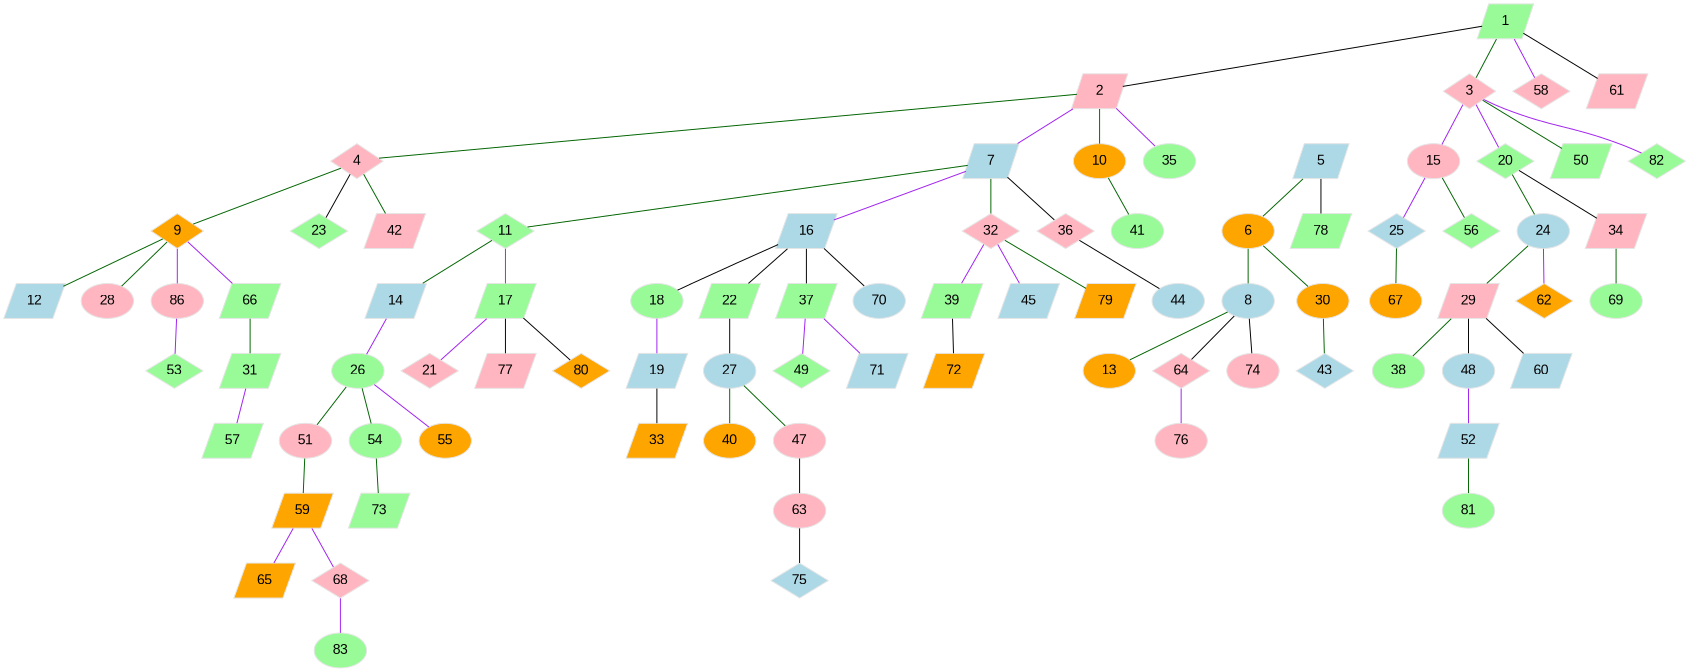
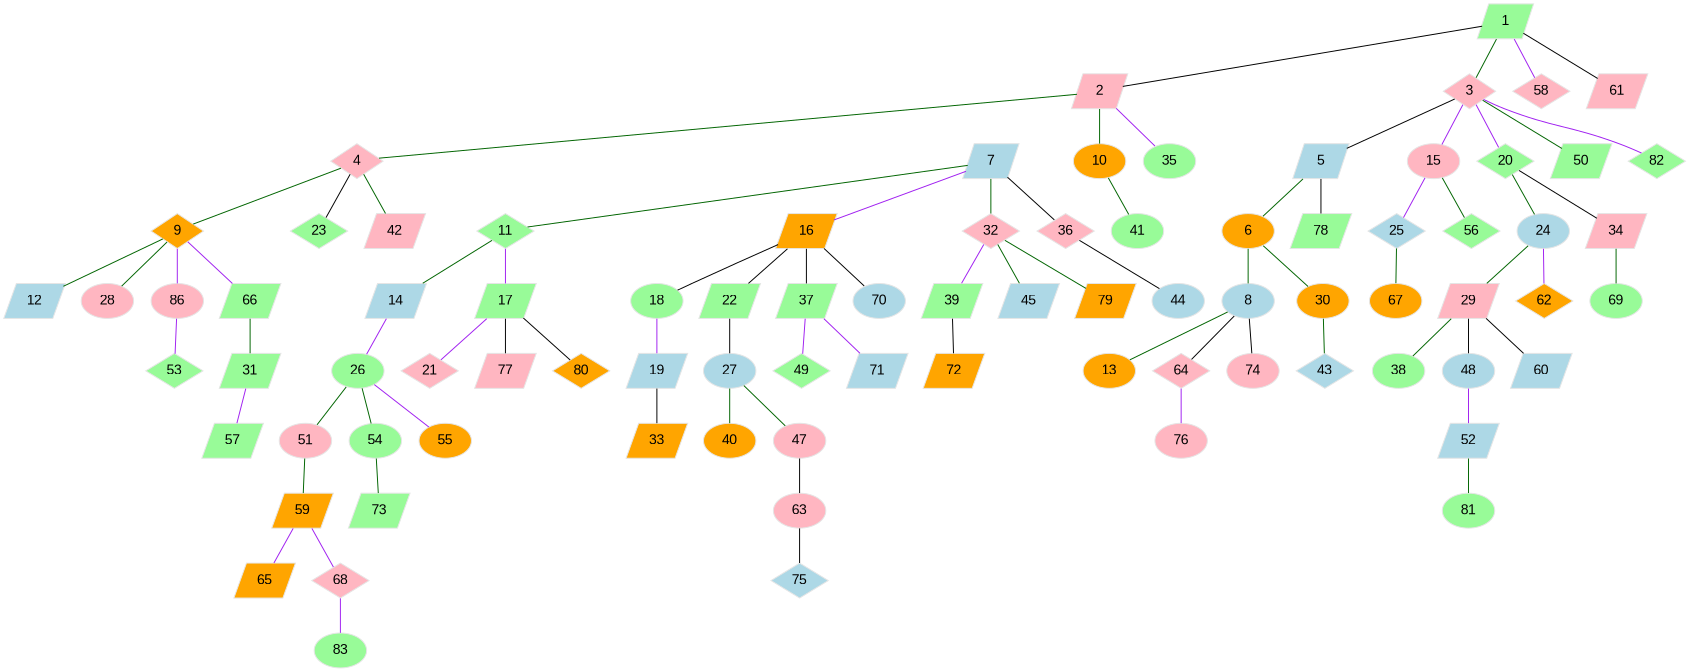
none -> (1401, 124)
(1045, 126) -> none
(806, 231) -> (806, 231)
(1009, 264) -> (1009, 264)
